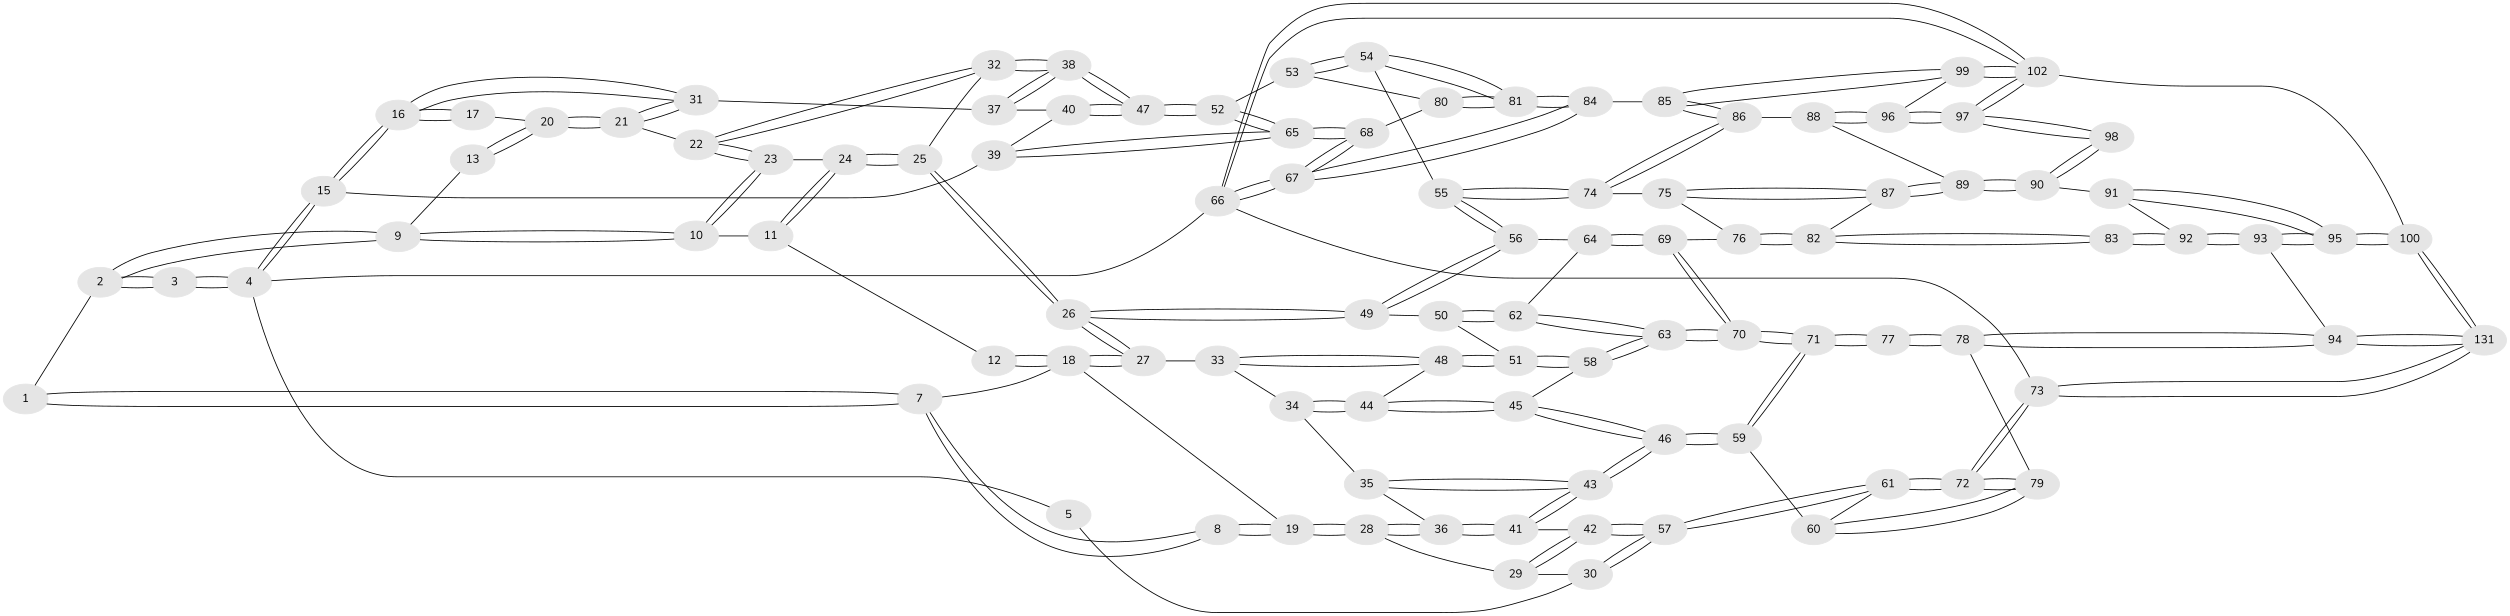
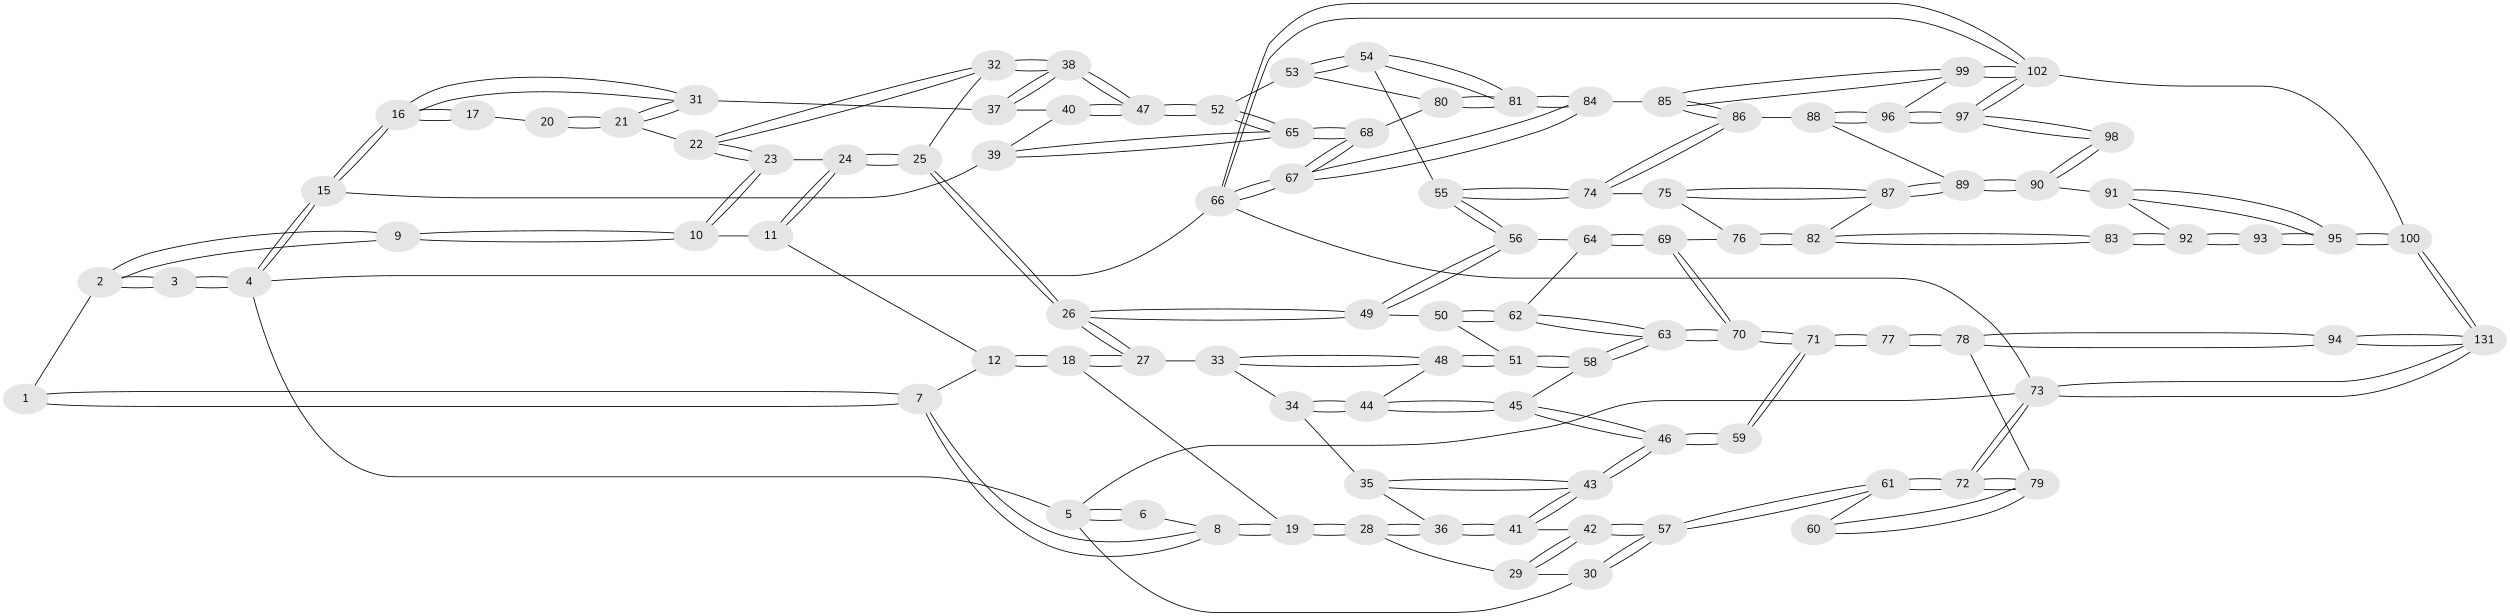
(473, 160) -> none
(2298, 290) -> none
(998, 388) -> (957, 380)
none -> (1543, 428)
(1776, 484) -> none
none -> (1143, 515)
